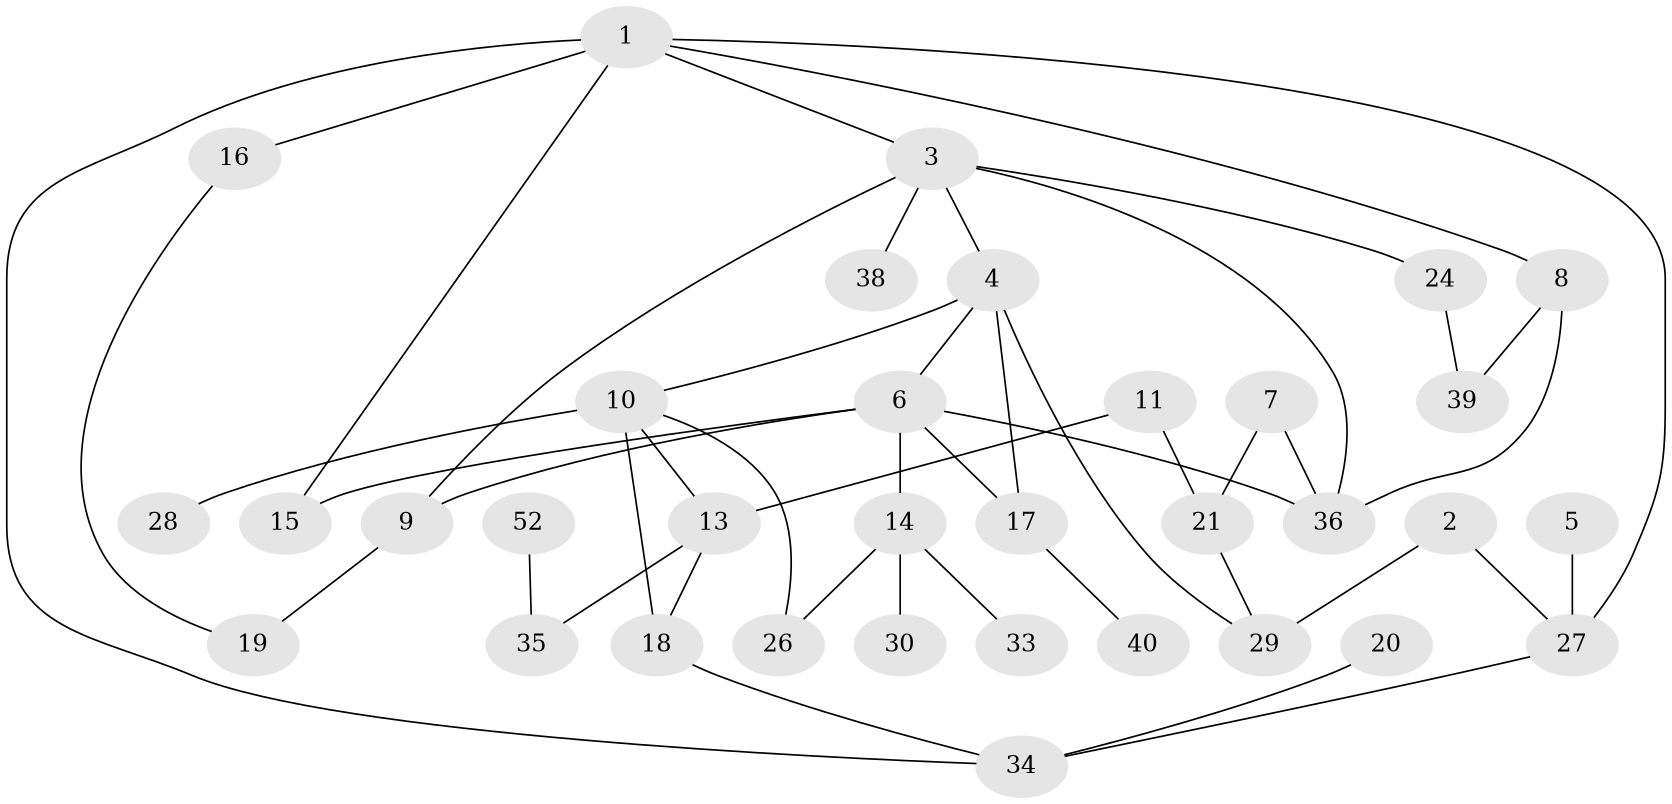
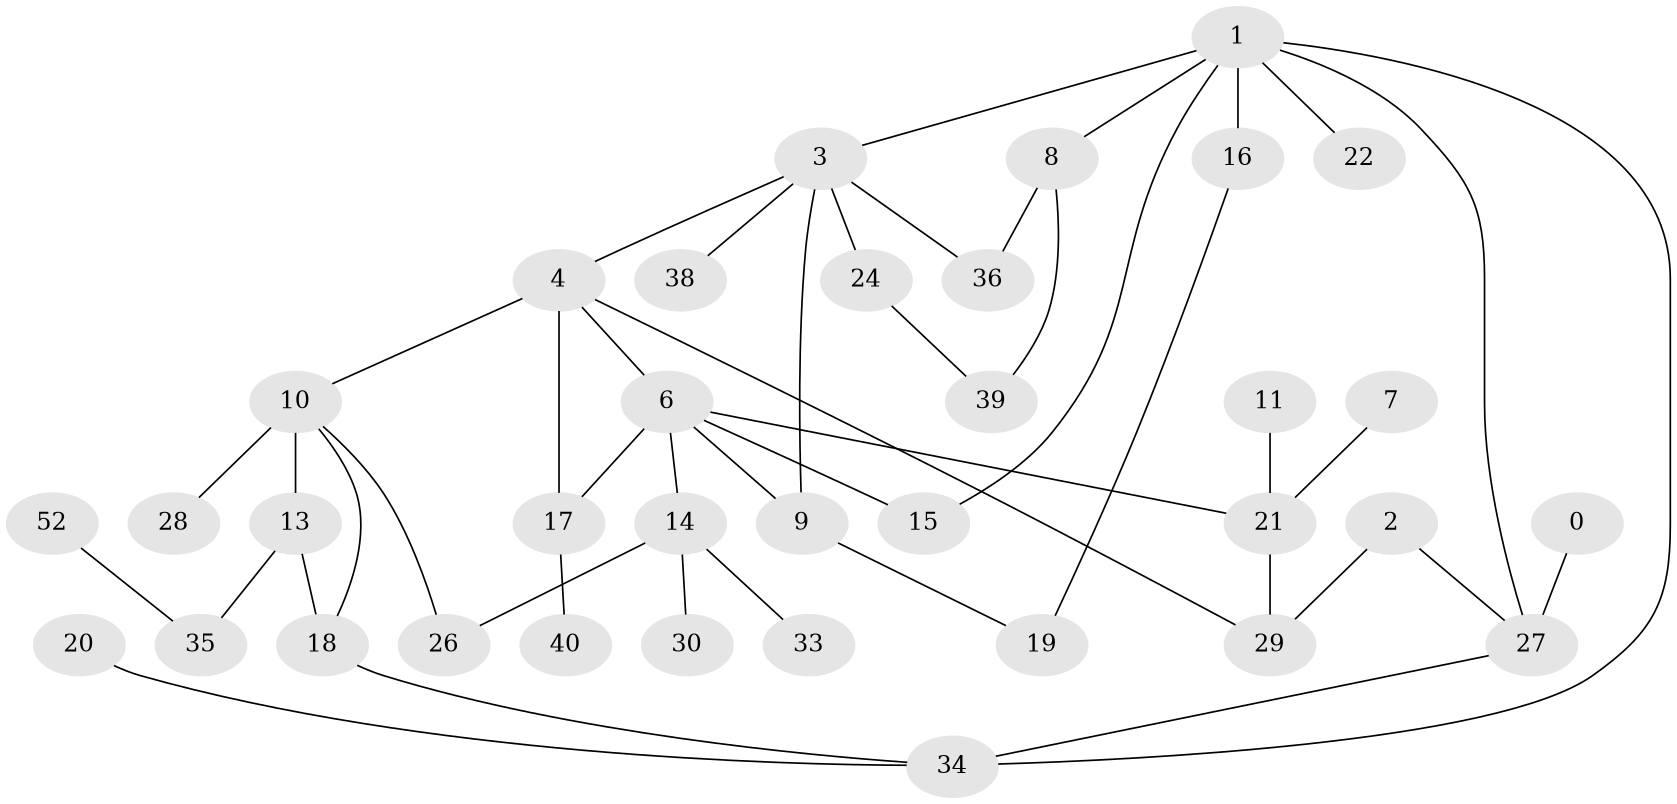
none -> (1360, 159)
(1121, 450) -> (968, 463)
(1300, 462) -> none
(932, 463) -> none
(1572, 524) -> (1577, 524)
